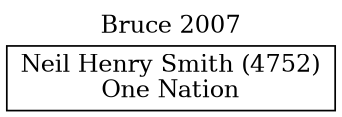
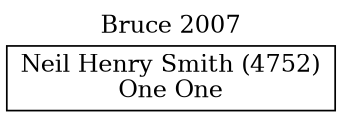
(171, 78) -> (171, 78)
